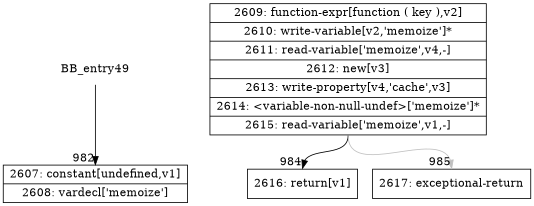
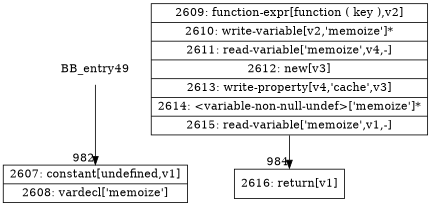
(452, 184) -> none
